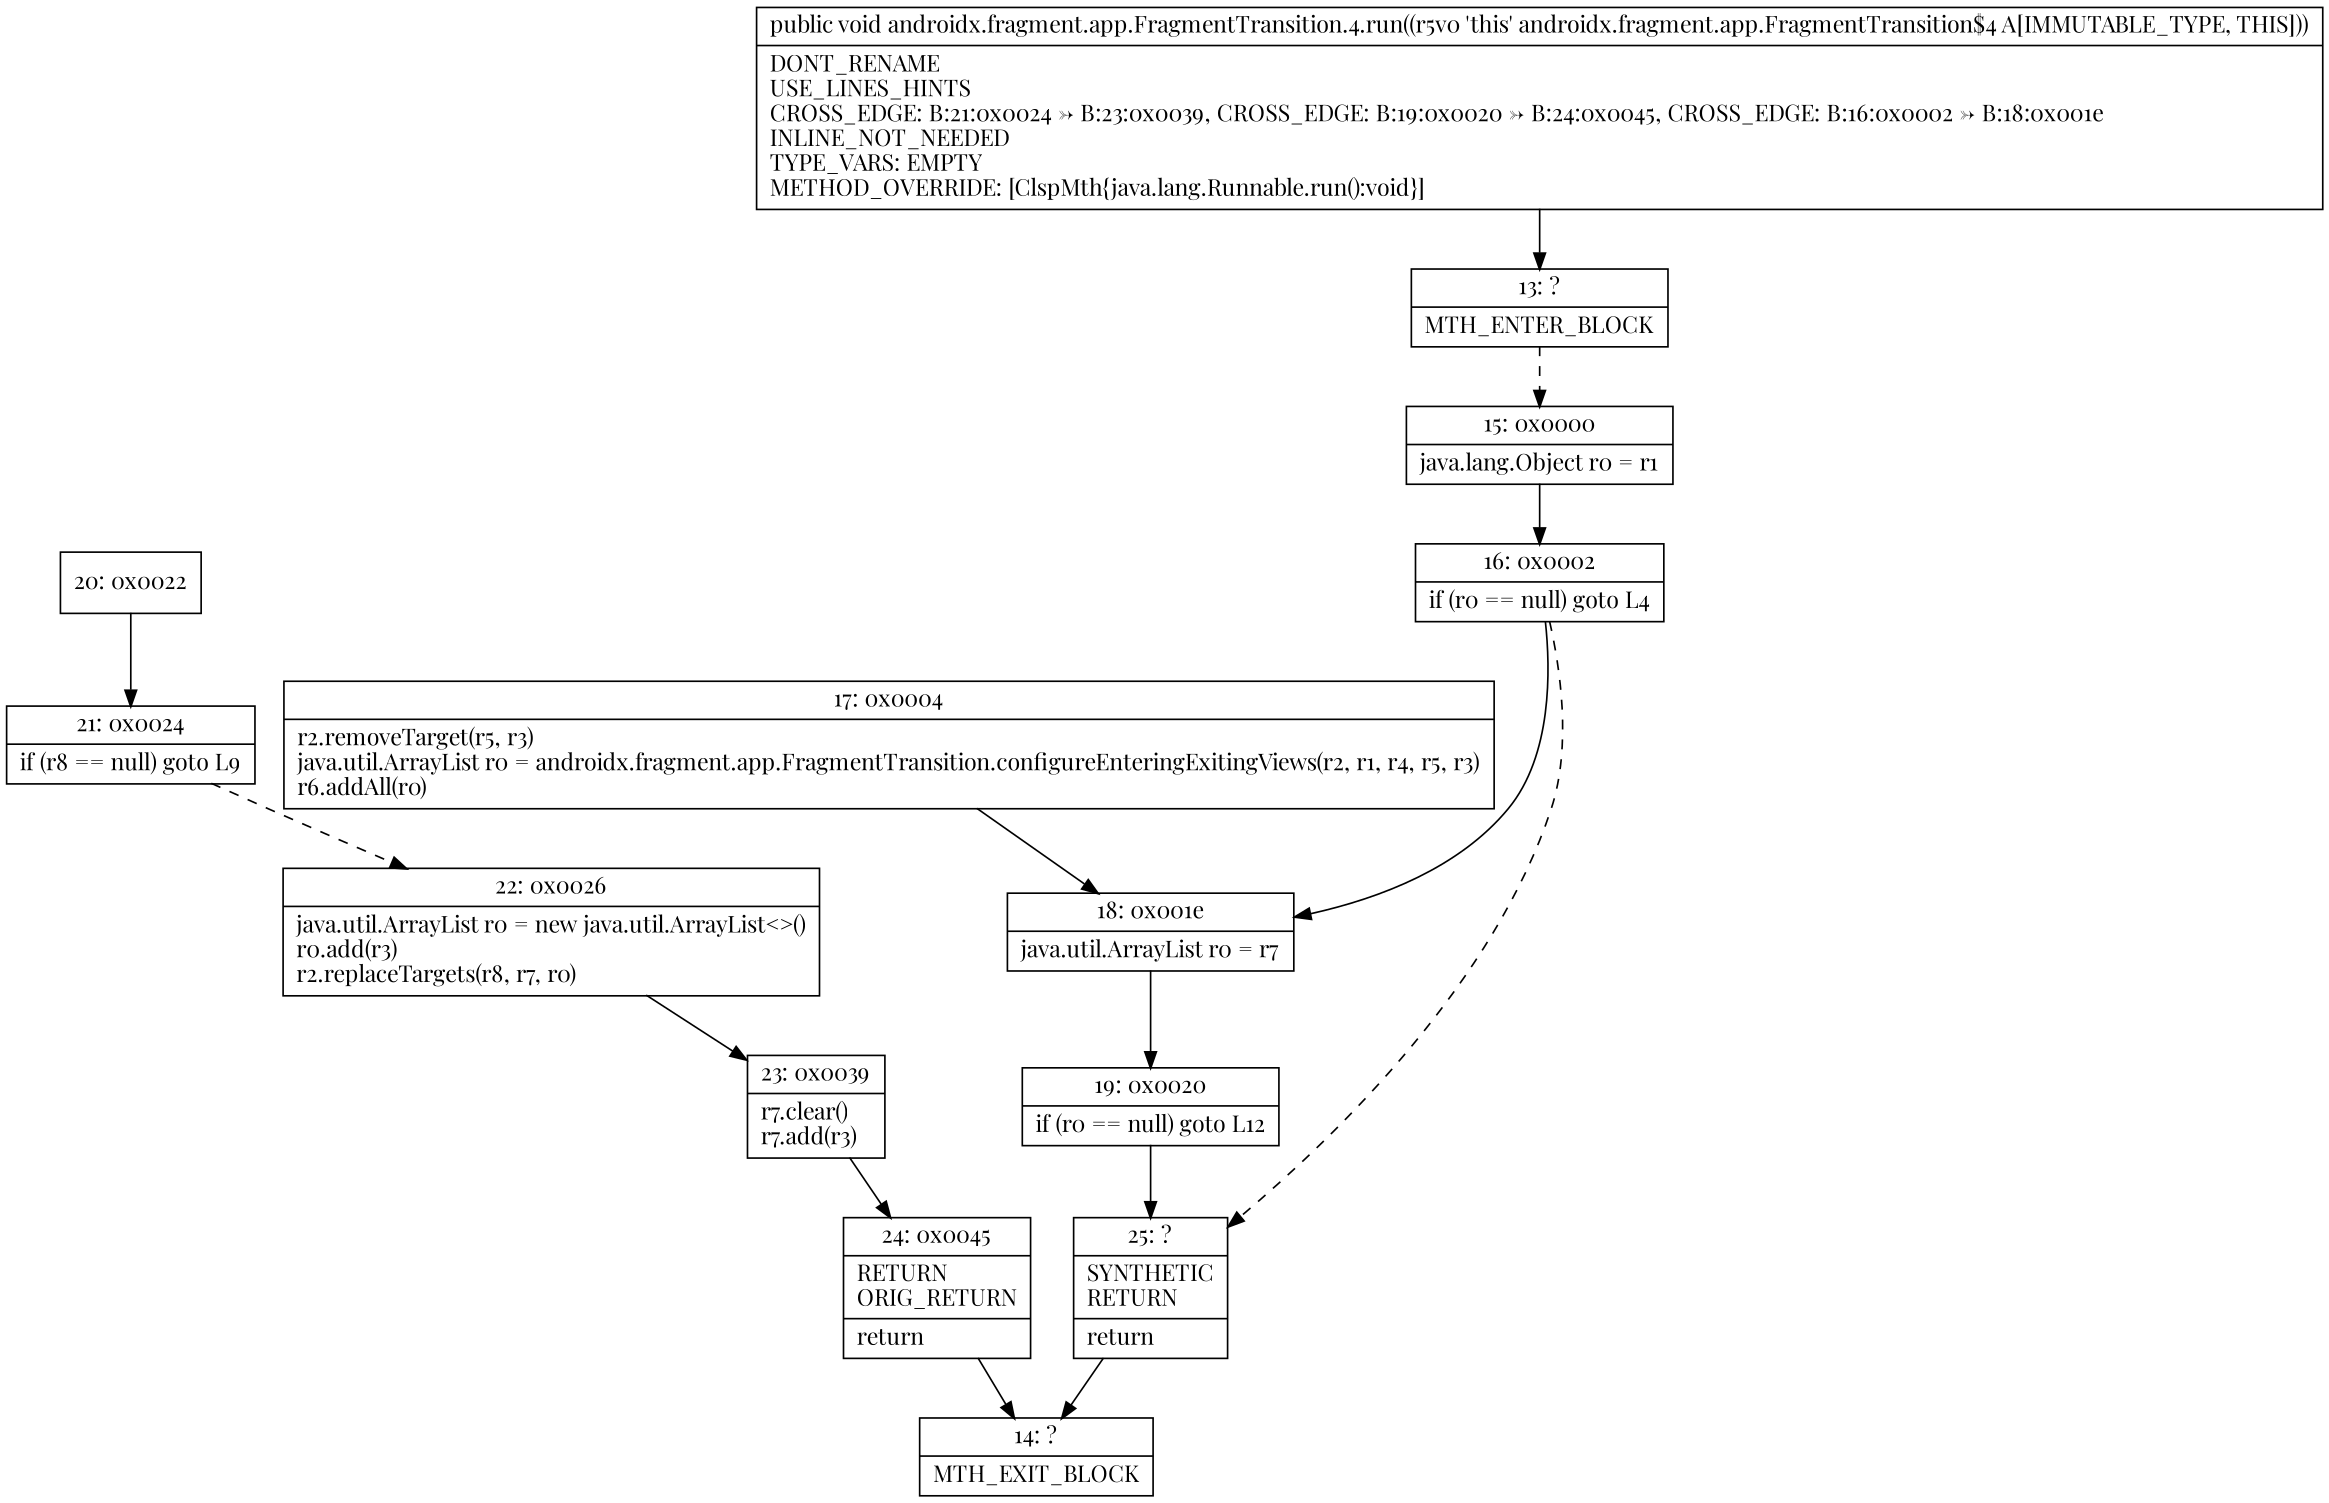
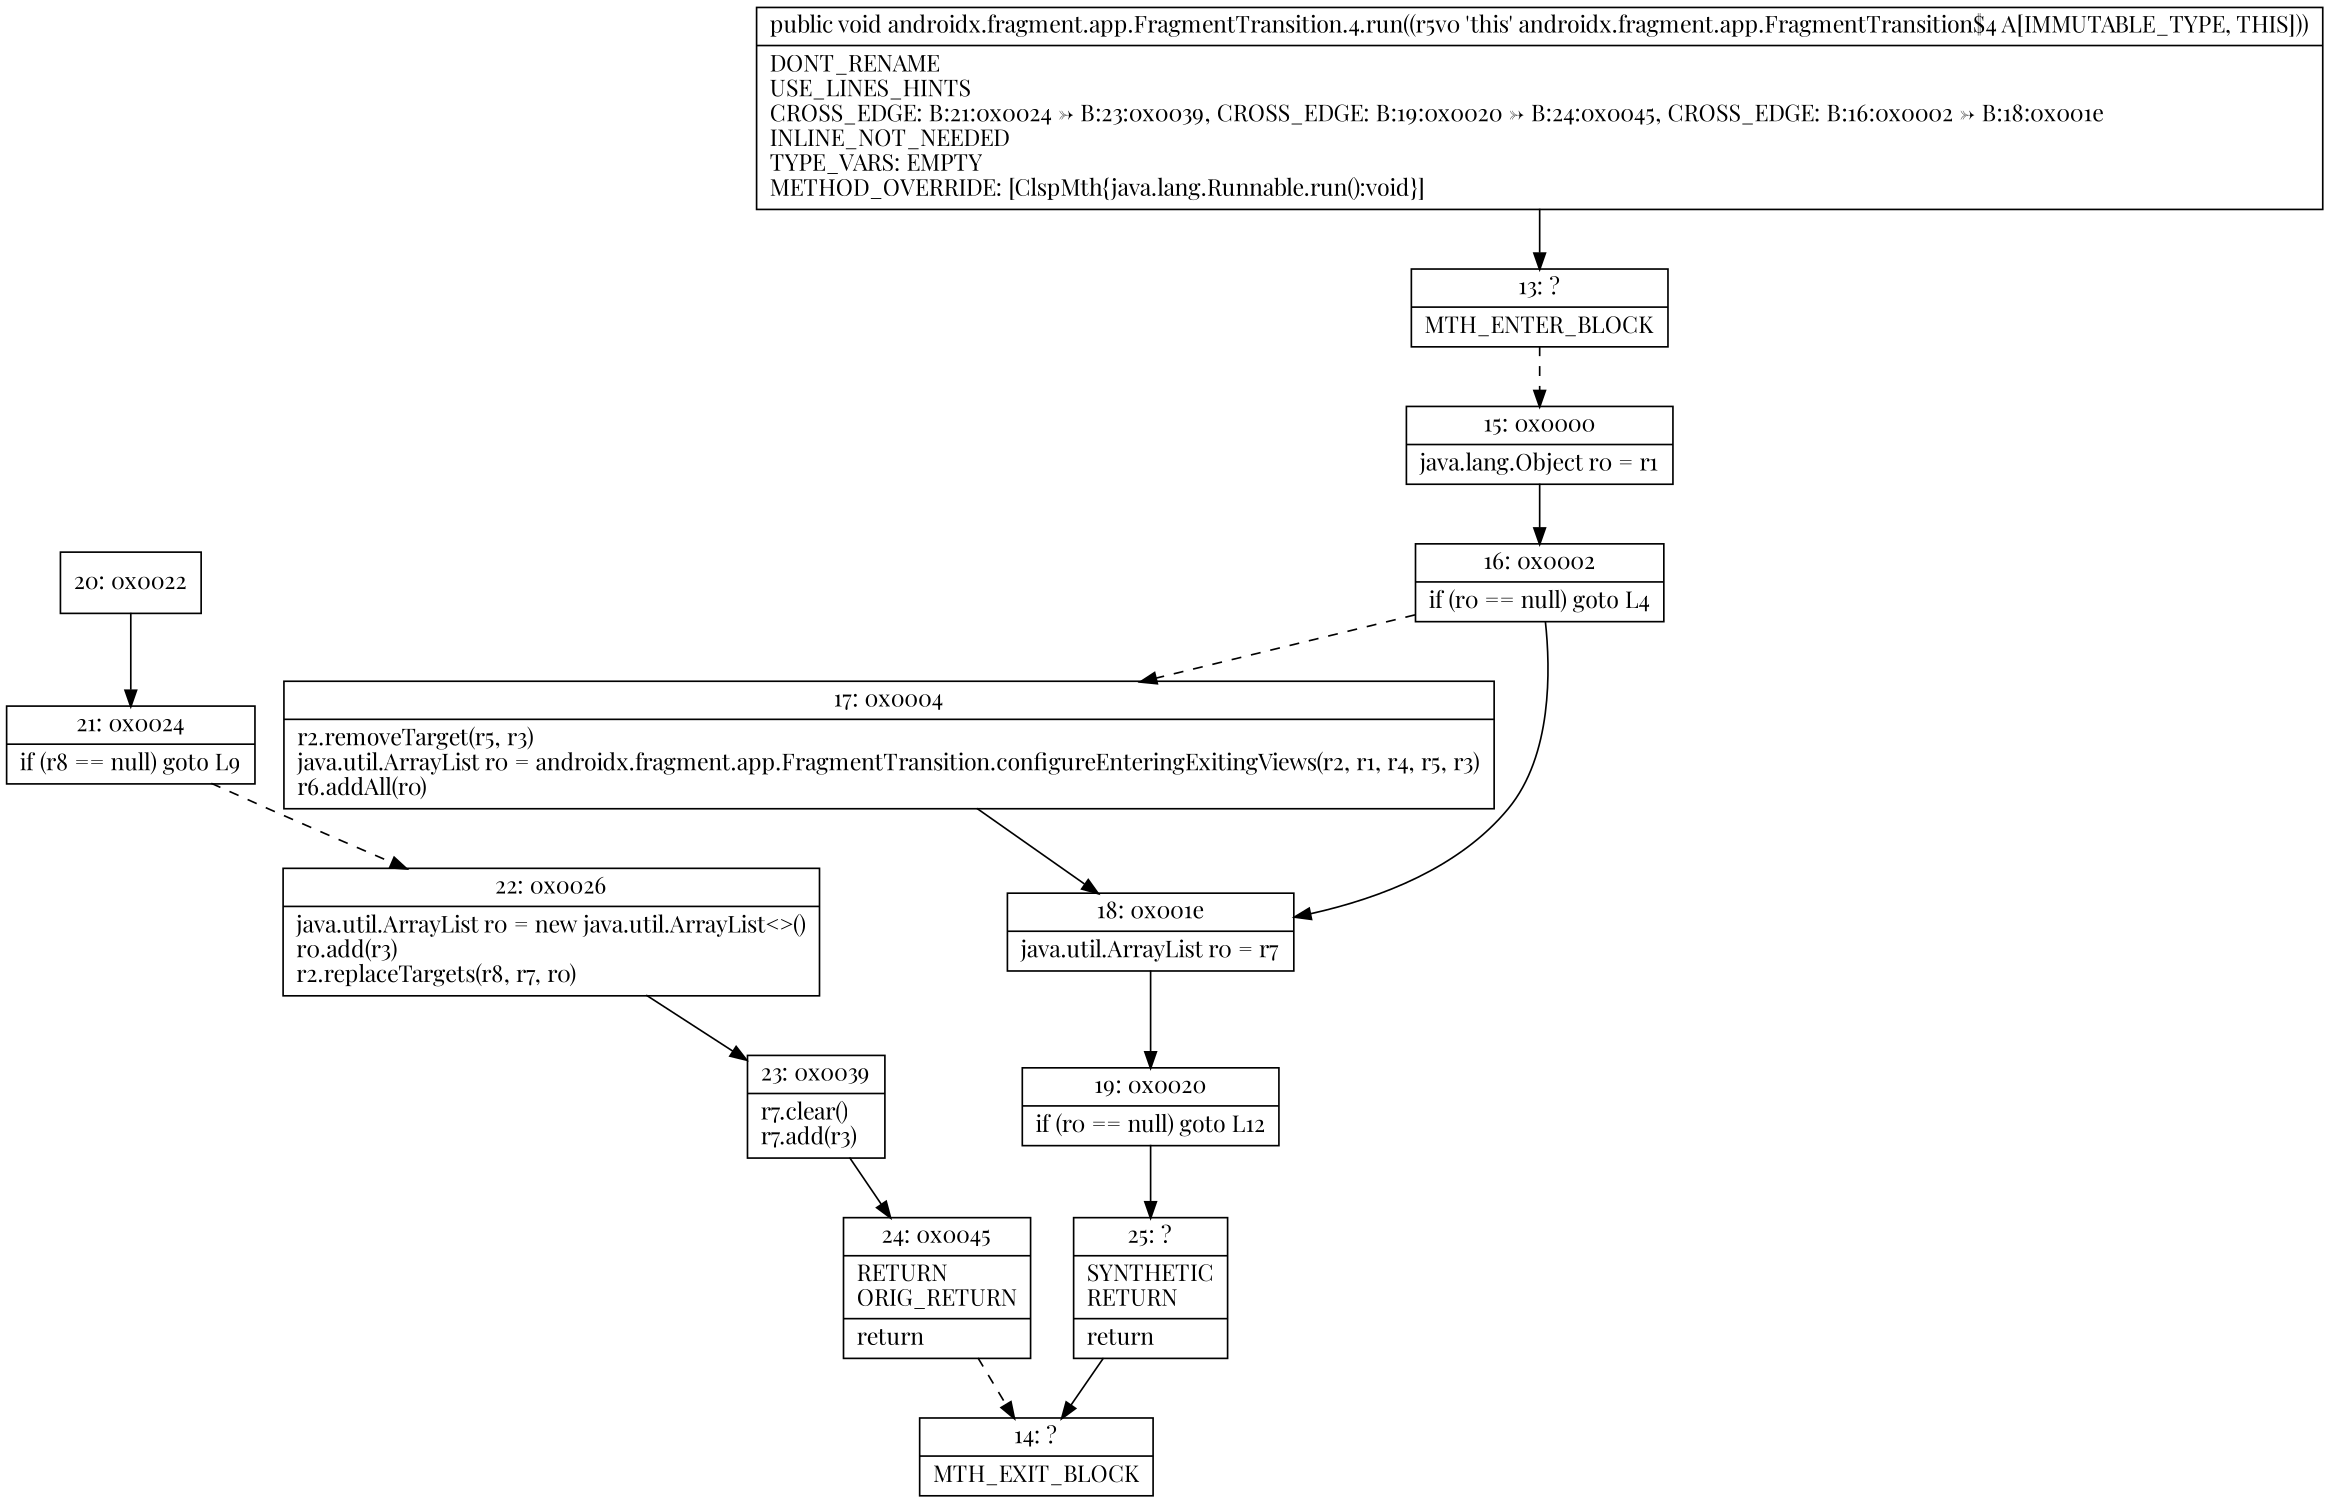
(1478, 955) -> (1285, 646)
(992, 1381) -> (992, 1381)
